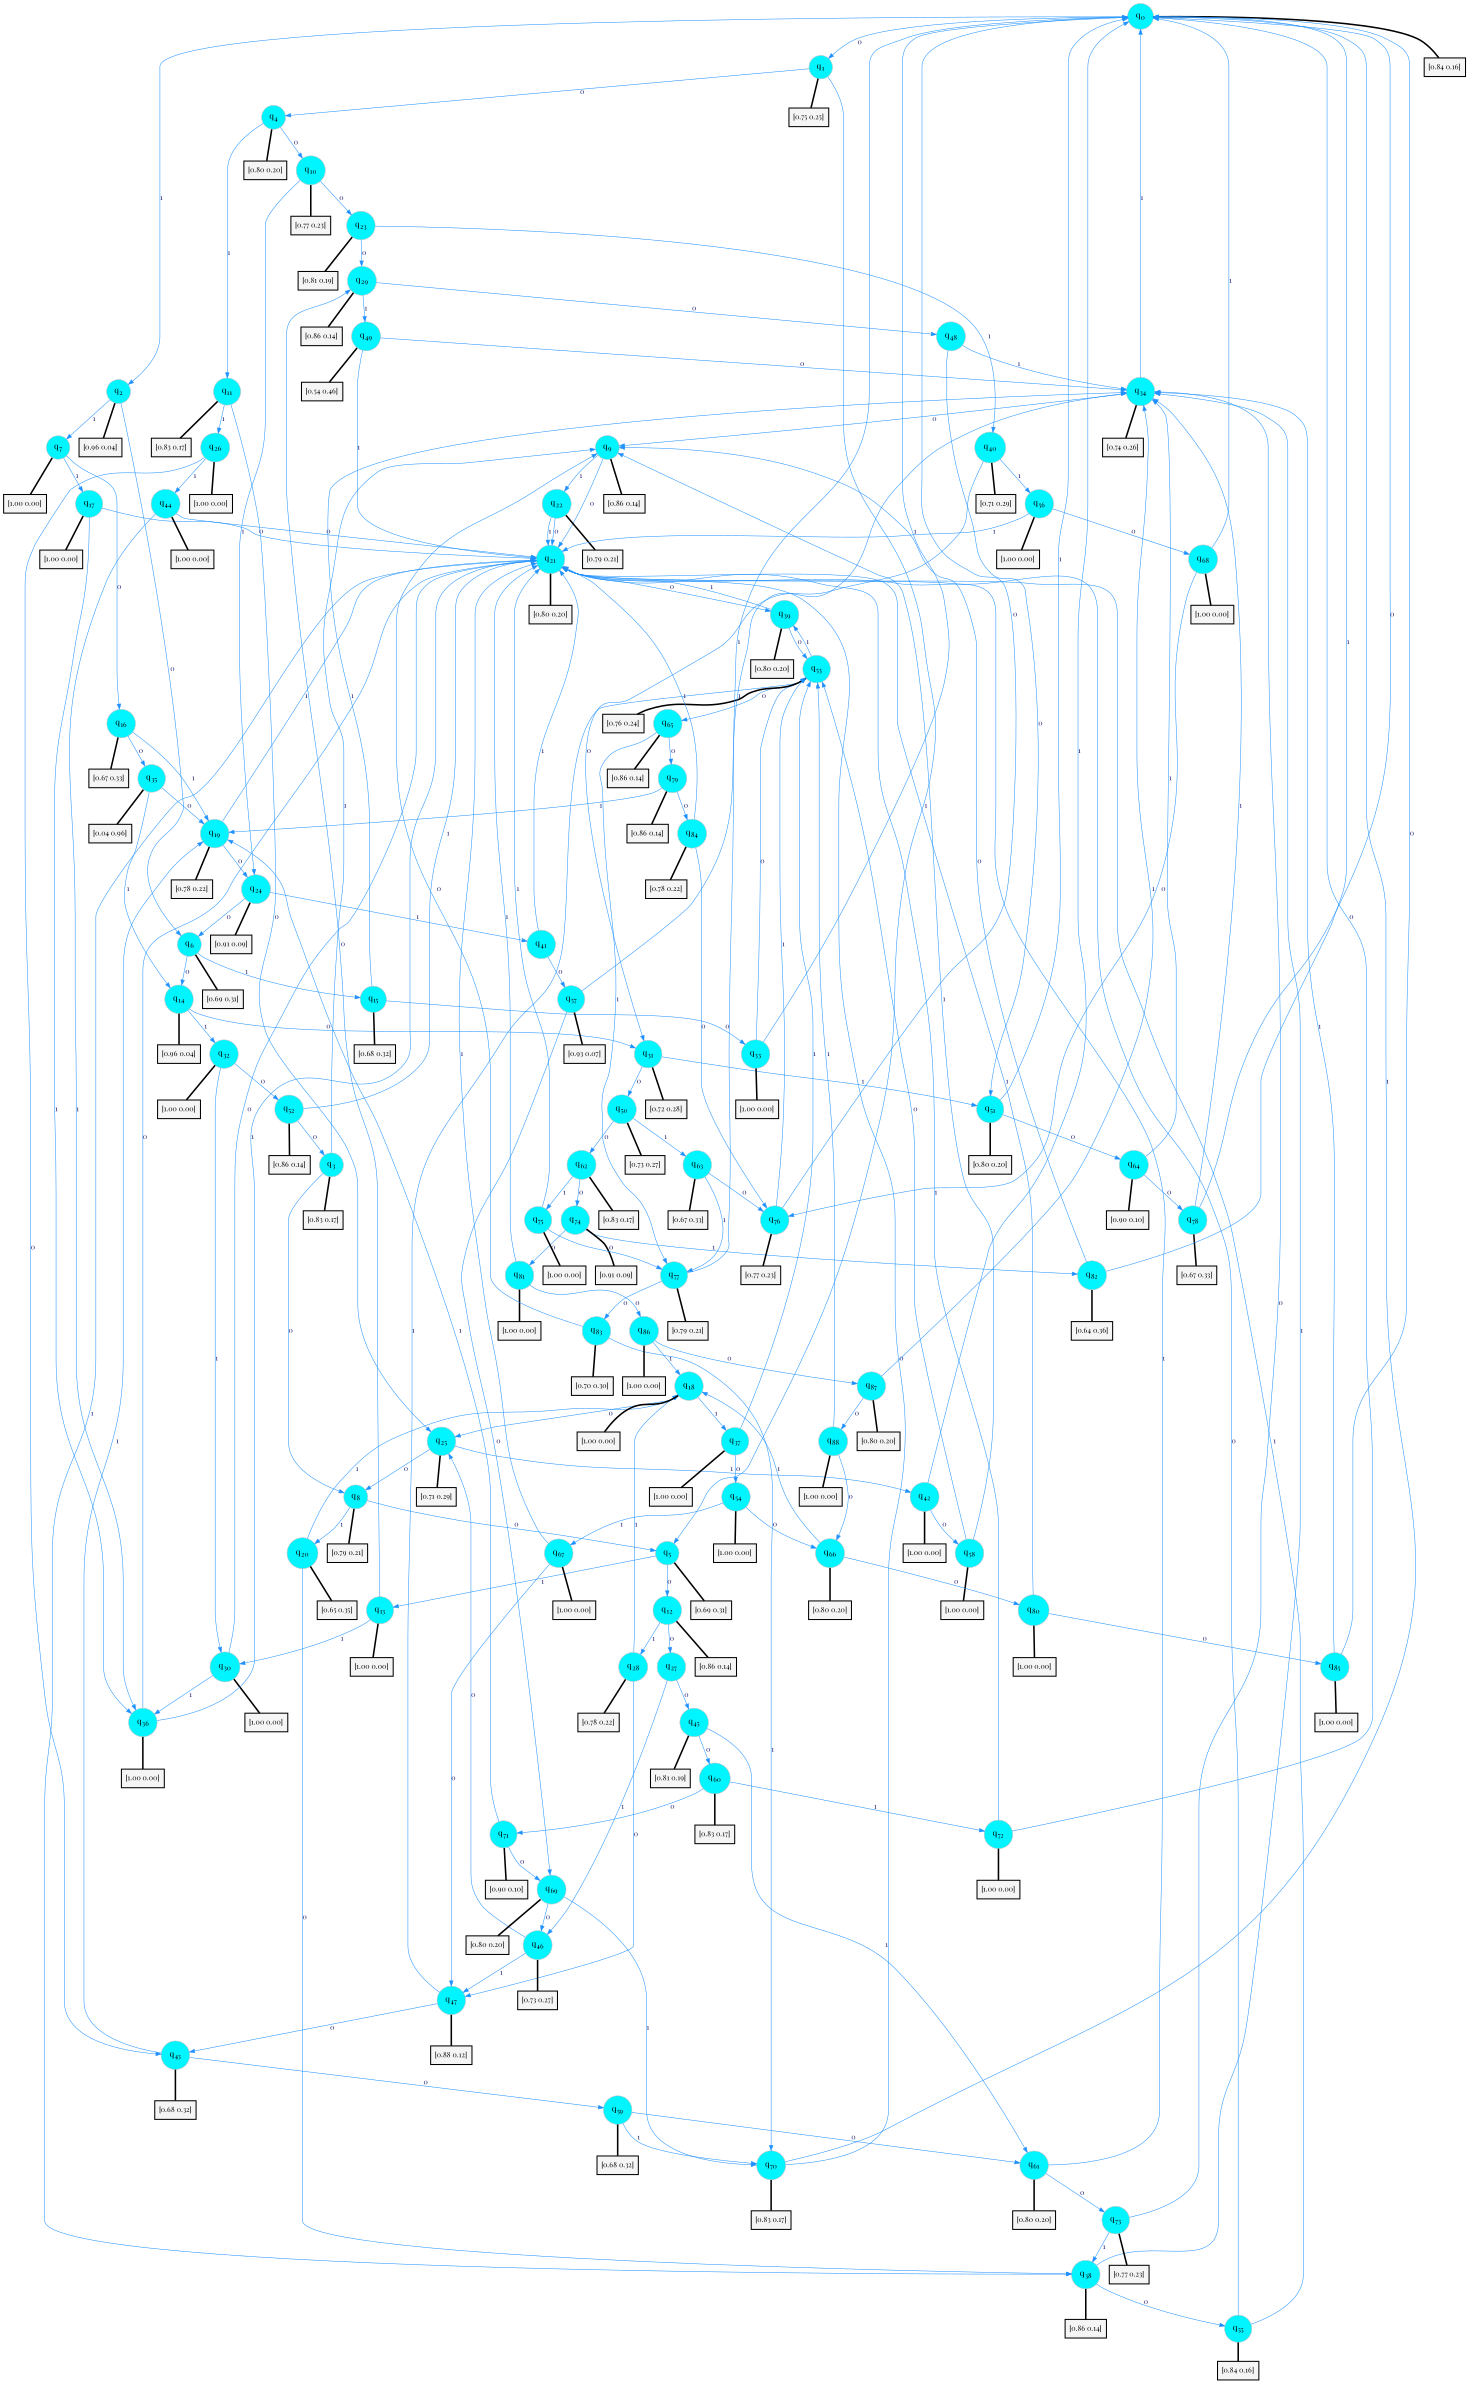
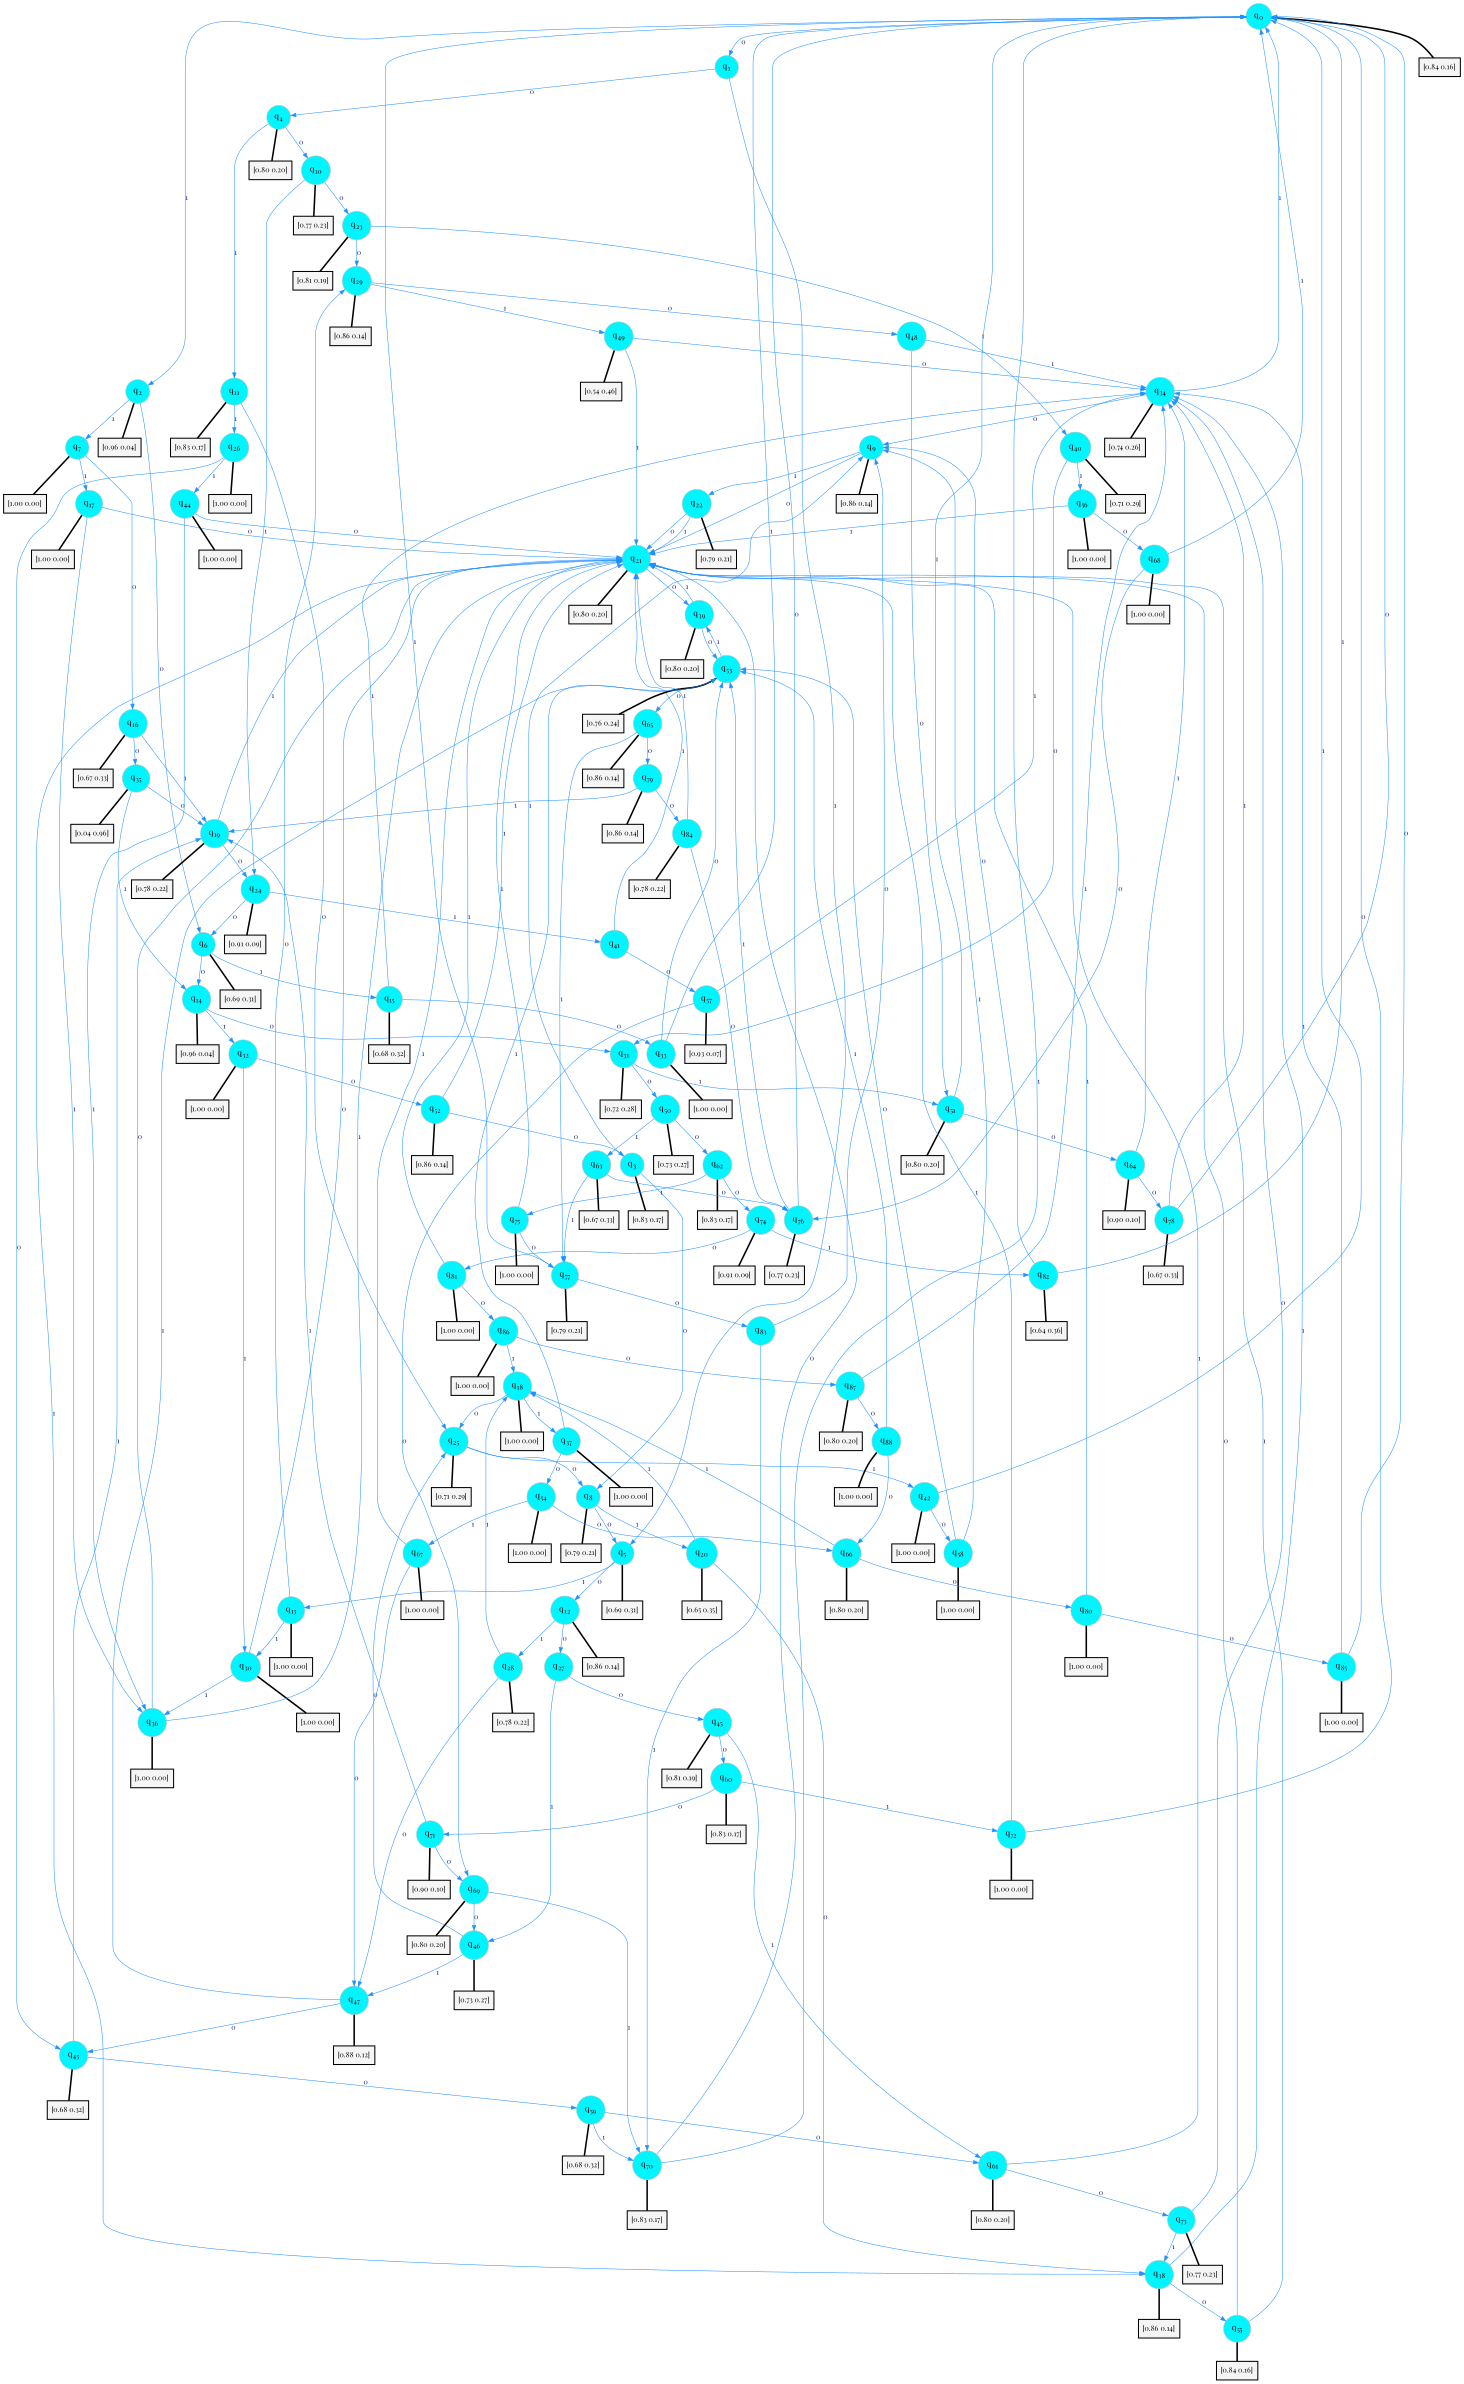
(809, 117) -> none
(592, 1386) -> none
